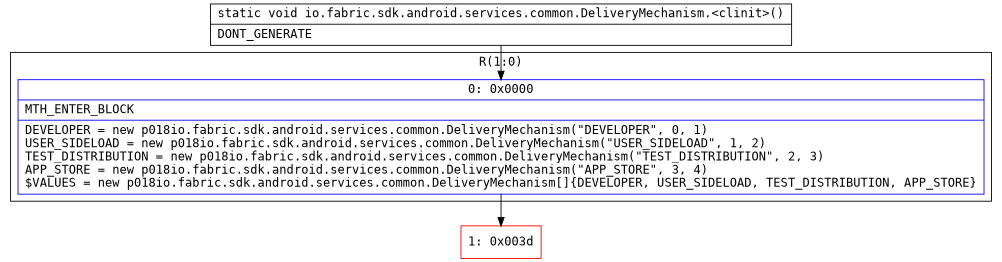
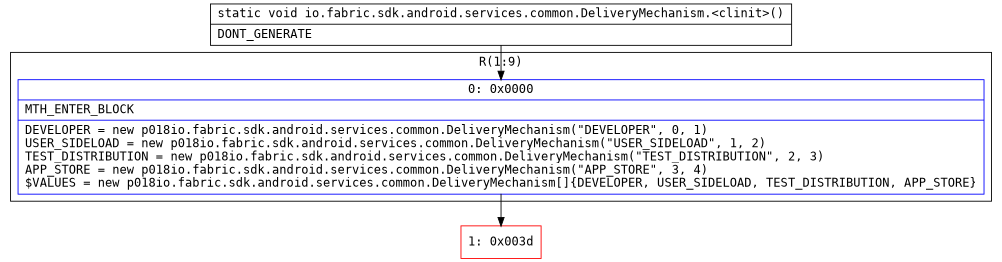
(501, 63) -> (501, 63)
